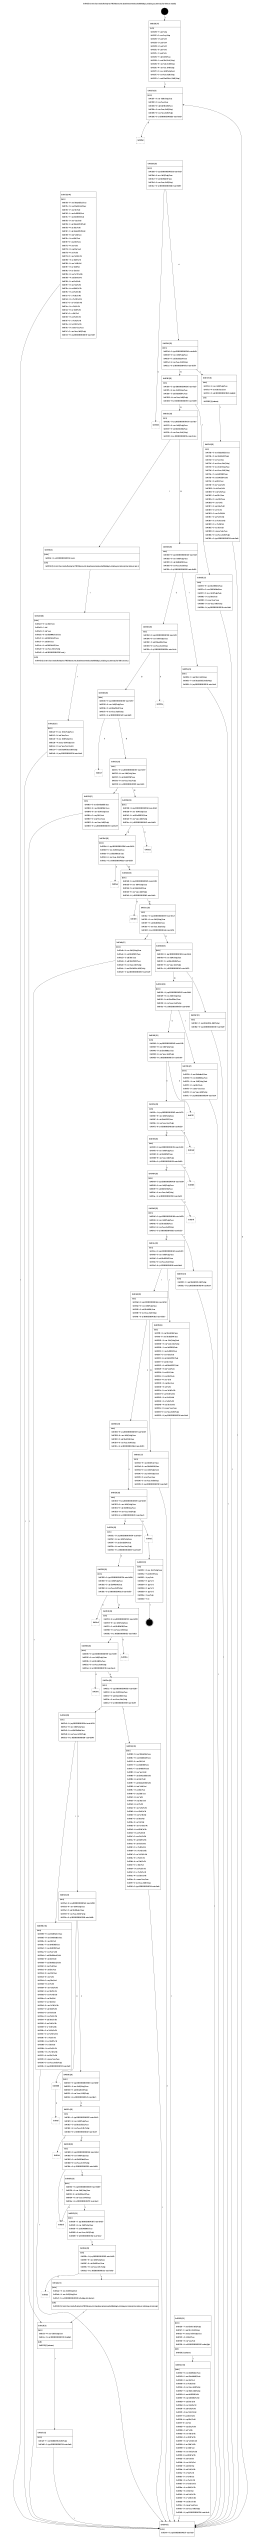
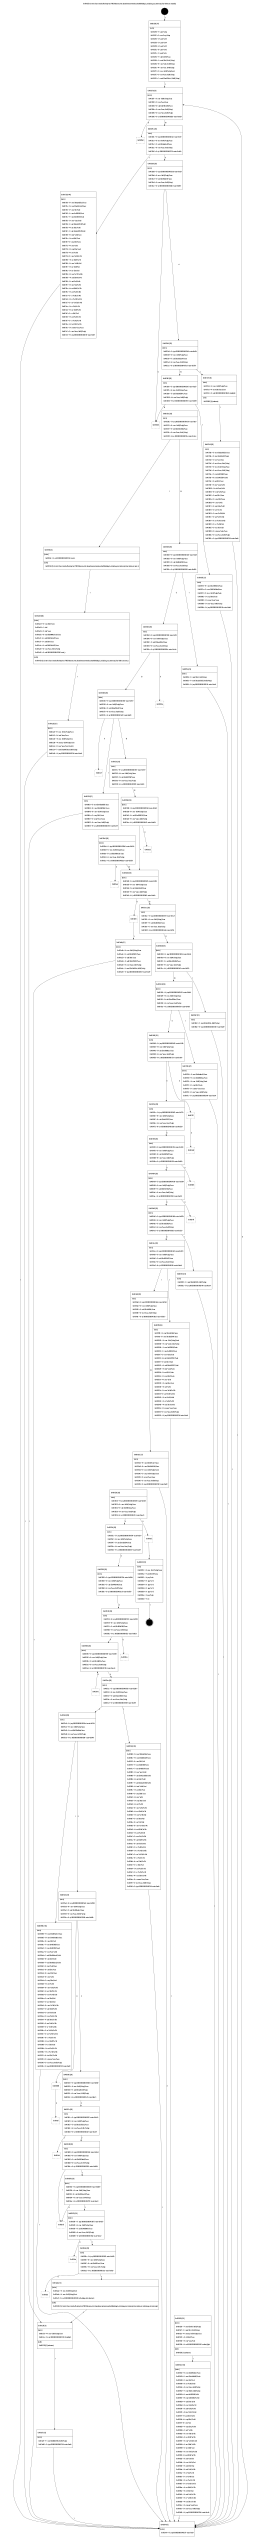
none -> (165, 140)
(180, 407) -> (160, 412)
(116, 790) -> (108, 755)
(128, 830) -> (140, 847)
(147, 936) -> (133, 930)
(187, 1137) -> (191, 1132)
none -> (166, 1202)
(128, 1435) -> none
(96, 1622) -> none
(95, 1680) -> (97, 1681)
none -> (73, 2260)
